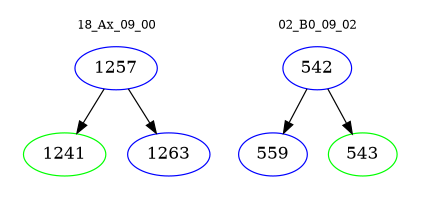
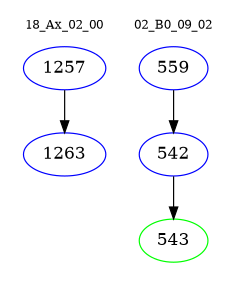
(117, 26) -> (65, 26)
(298, 106) -> (174, 105)
(65, 154) -> none
